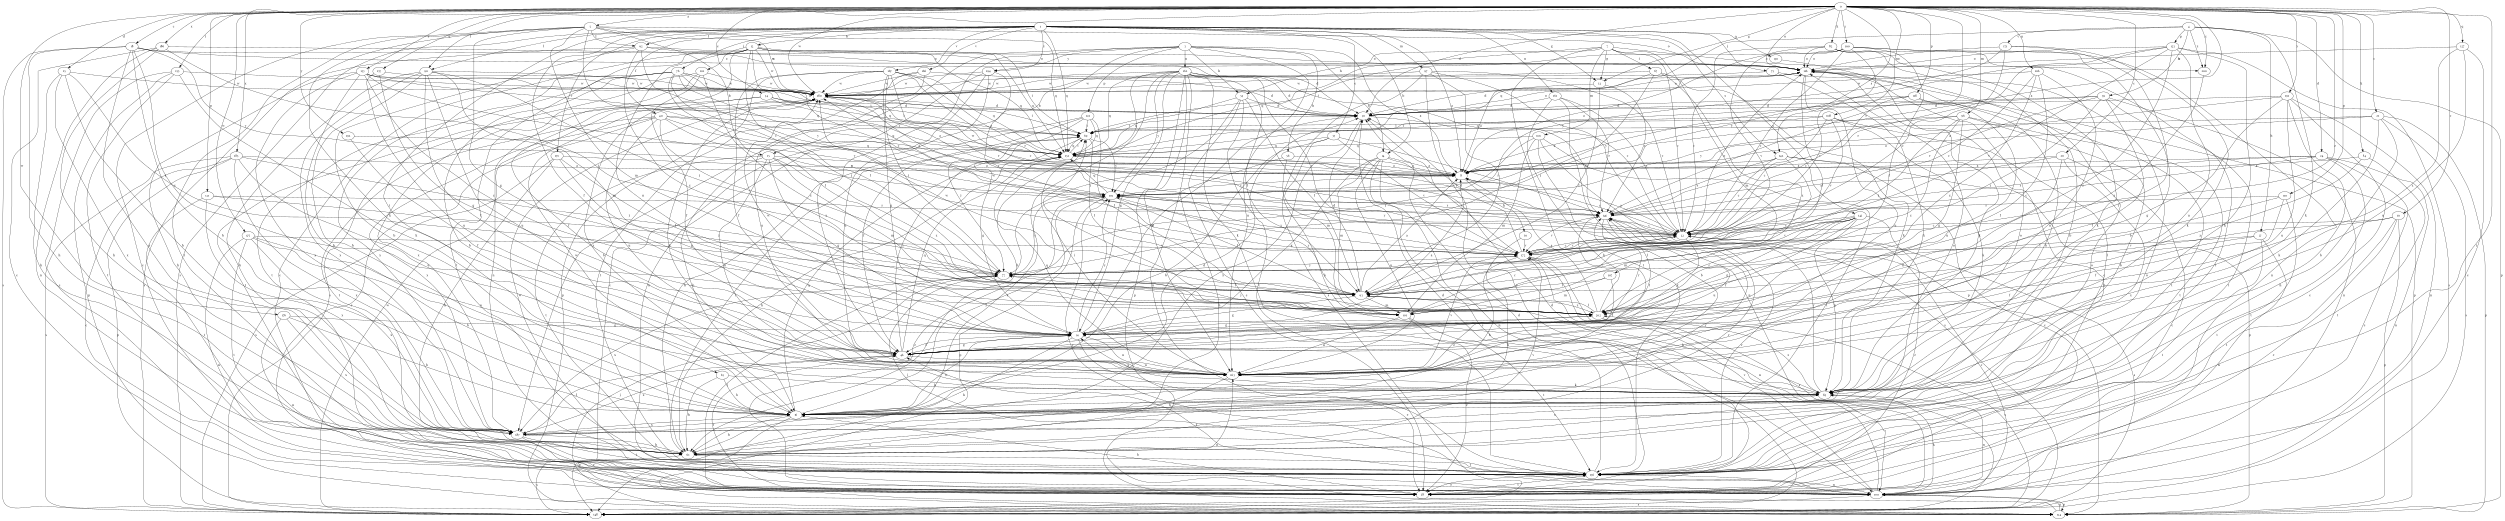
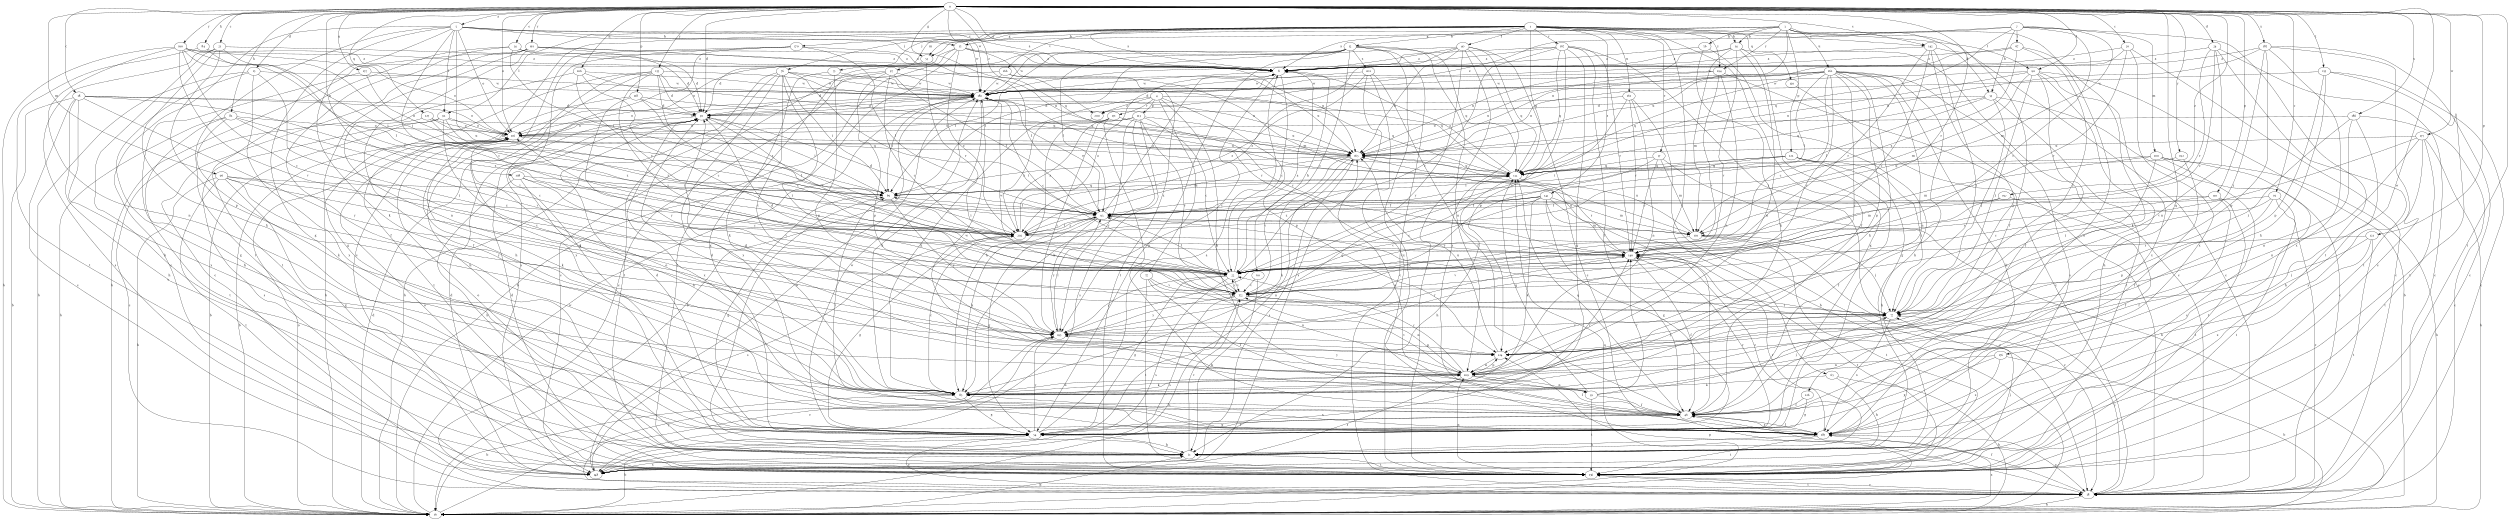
(1643, 131) -> (889, 33)
(2298, 367) -> (1529, 382)
none -> (1807, 395)
